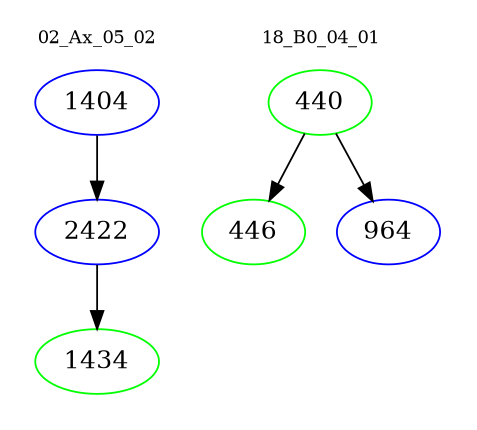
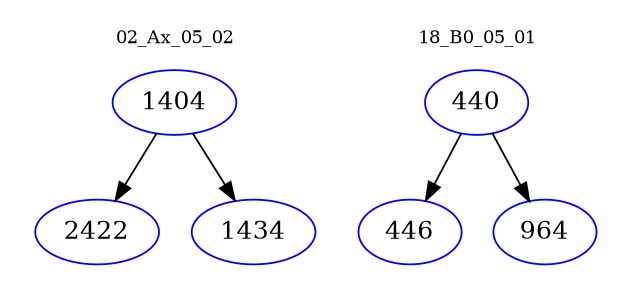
(321, 39) -> (478, 39)
(320, 103) -> (477, 103)
(254, 232) -> (410, 232)
(97, 288) -> (209, 159)
(97, 362) -> (254, 232)
